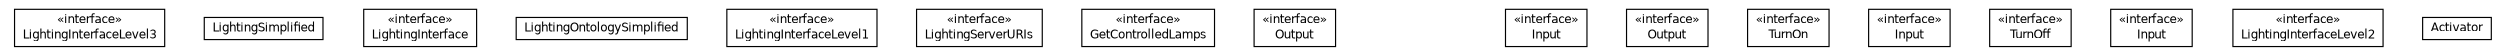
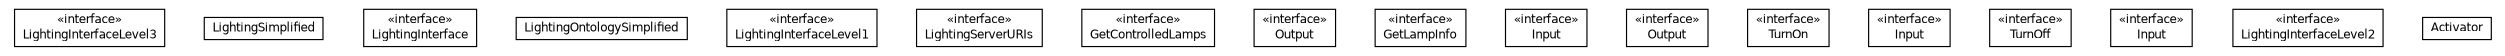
none -> (1421, 28)
